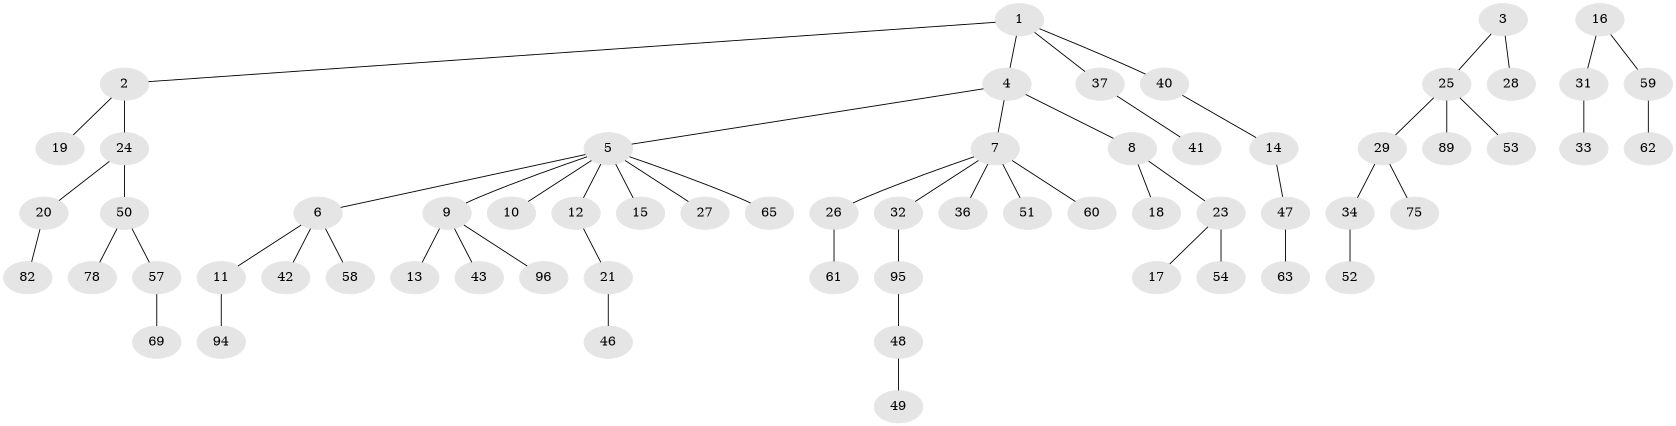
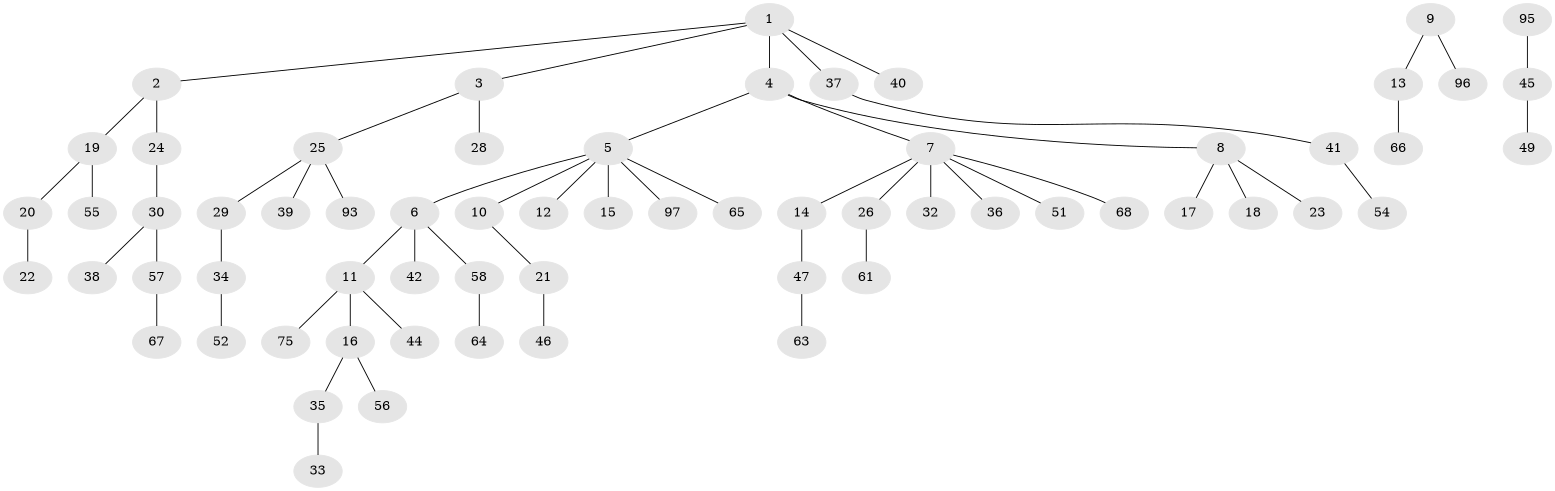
none -> (624, 52)
(1584, 84) -> (318, 407)
(1648, 84) -> (383, 407)
(1219, 116) -> (866, 181)
none -> (1398, 149)
(1447, 149) -> (286, 213)
(1511, 149) -> (350, 213)
(1648, 149) -> none
(526, 179) -> none
(84, 181) -> (60, 181)
(1398, 181) -> (318, 310)
none -> (92, 213)
(125, 213) -> (157, 213)
(705, 213) -> (673, 213)
(1092, 213) -> (1124, 213)
(592, 245) -> (511, 245)
(1189, 245) -> (1205, 181)
(899, 246) -> none
(1221, 246) -> (1358, 181)
(28, 278) -> (28, 278)
(92, 278) -> (92, 278)
(479, 278) -> none
none -> (350, 310)
(157, 342) -> (157, 342)
(221, 342) -> (415, 342)
none -> (479, 342)
(899, 342) -> (1527, 84)
